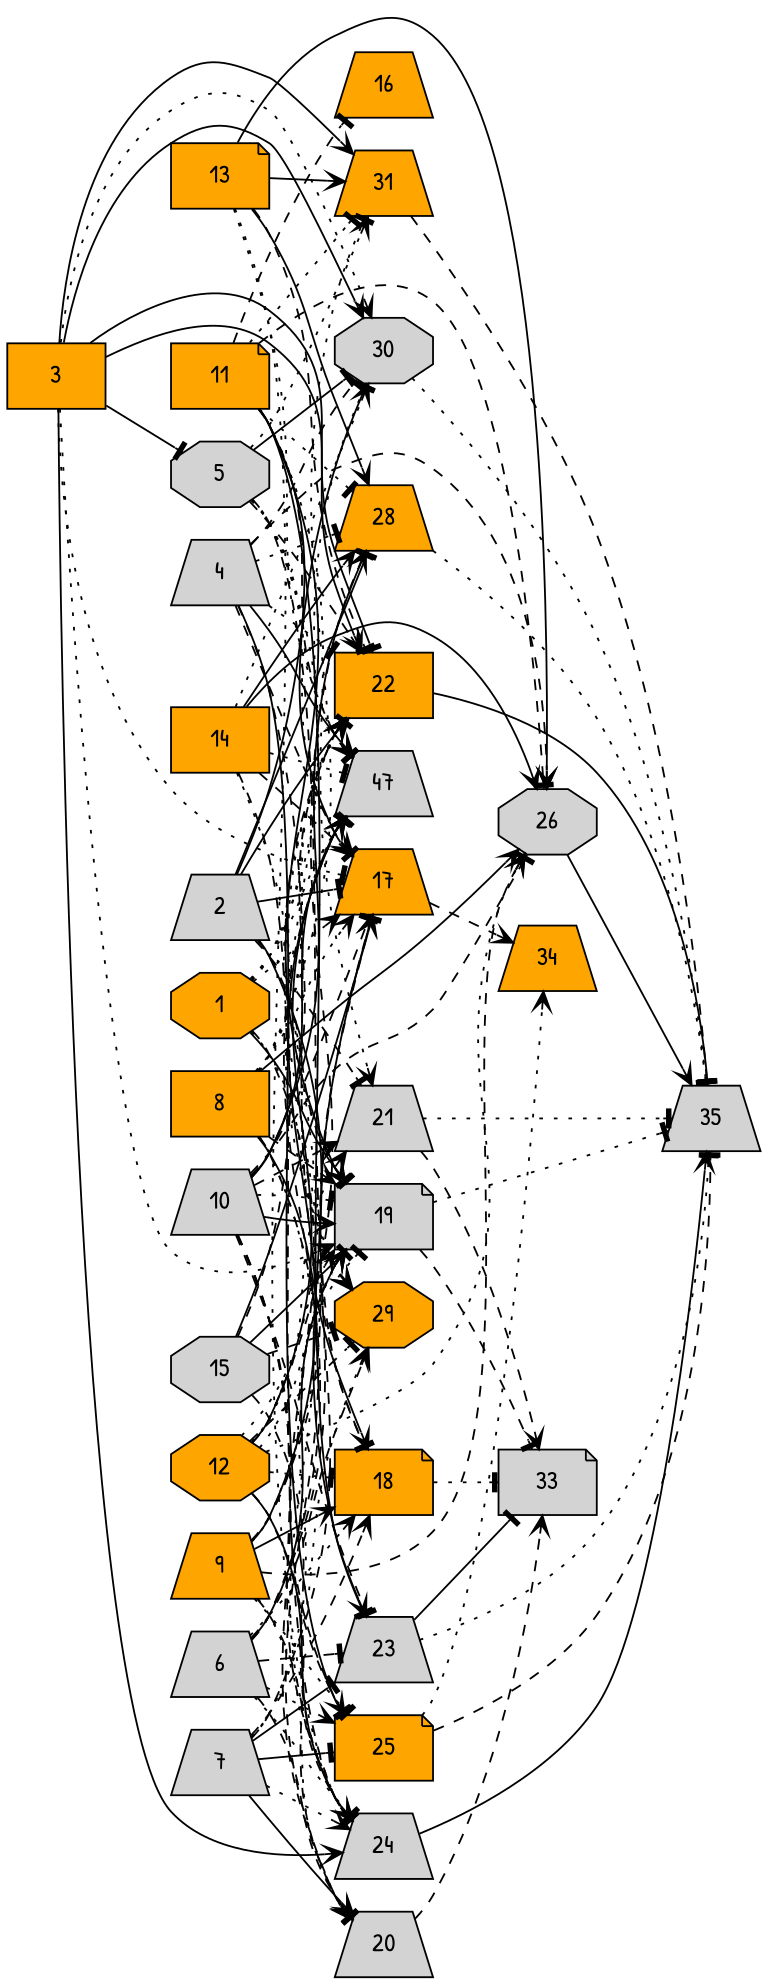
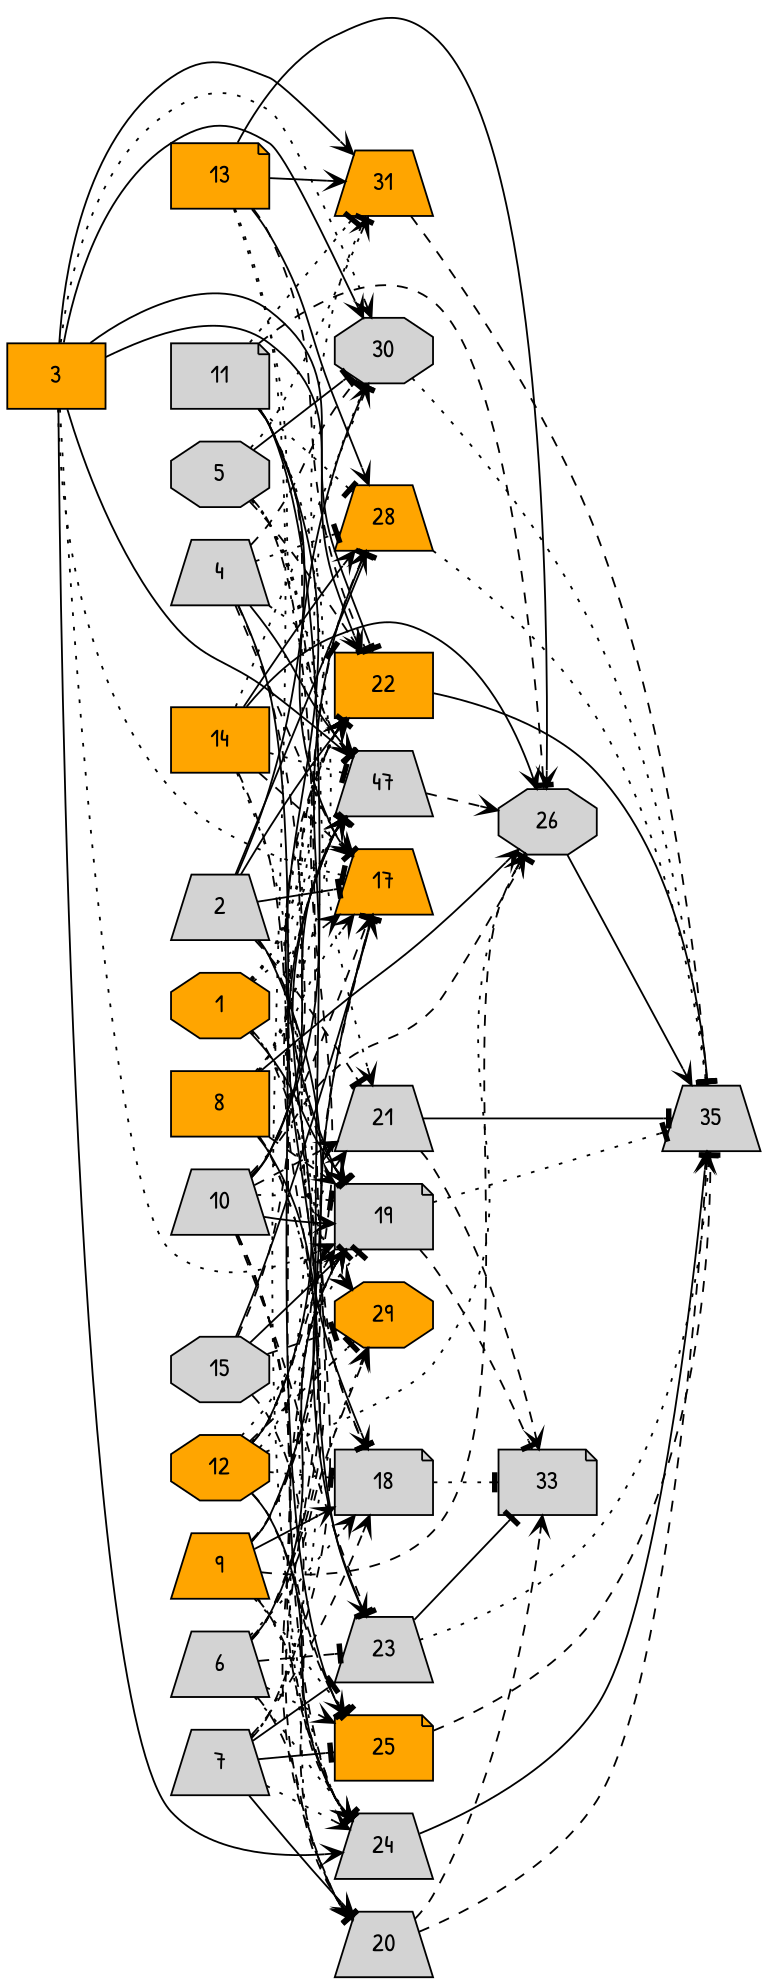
(384, 85) -> none
(220, 376) -> (220, 376)
(141, 427) -> (165, 614)
(473, 510) -> (453, 800)
(548, 958) -> none
(549, 1118) -> (543, 1118)
(384, 1482) -> (384, 1482)
none -> (657, 1601)
